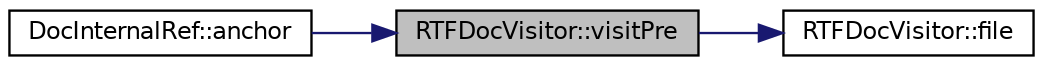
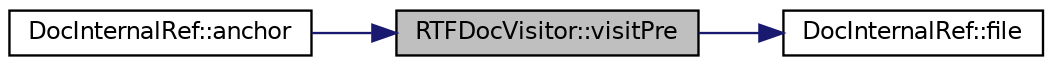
(908, 33) -> (913, 33)
